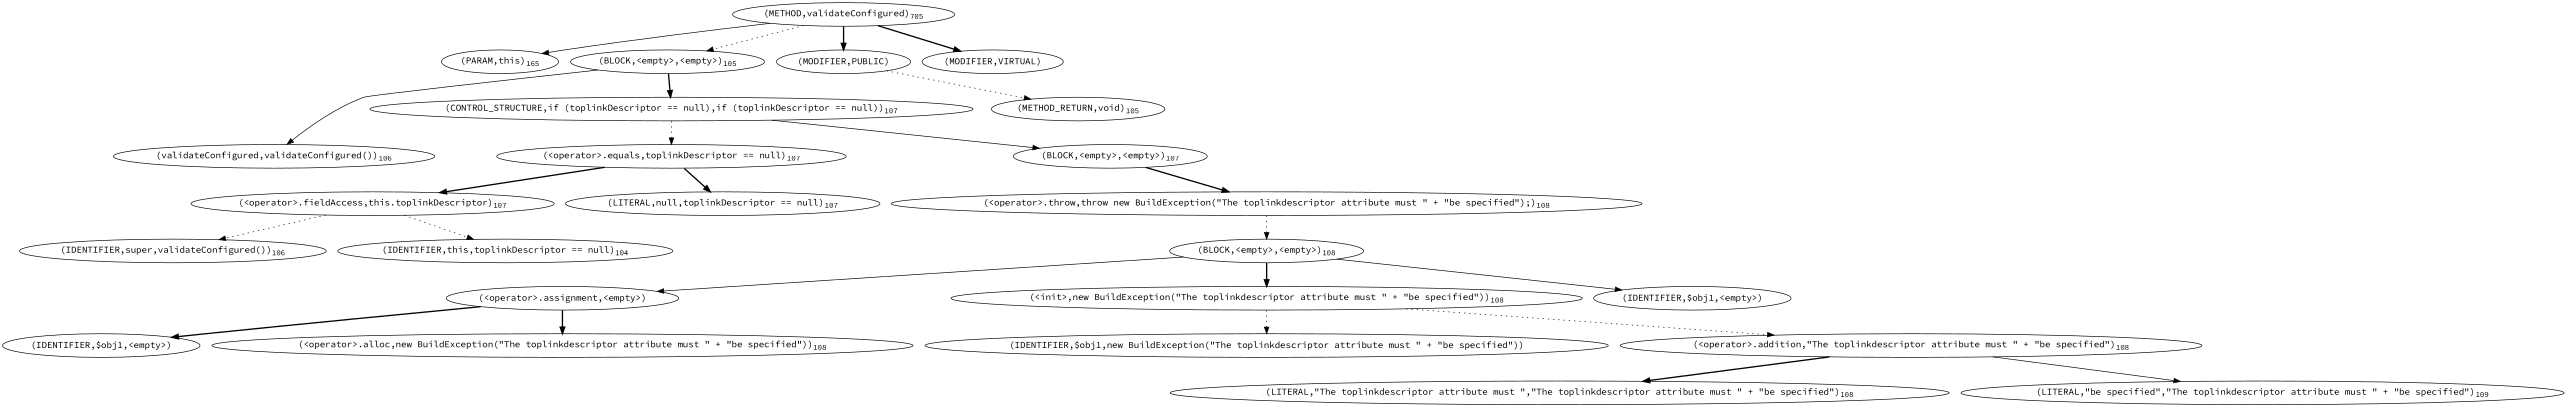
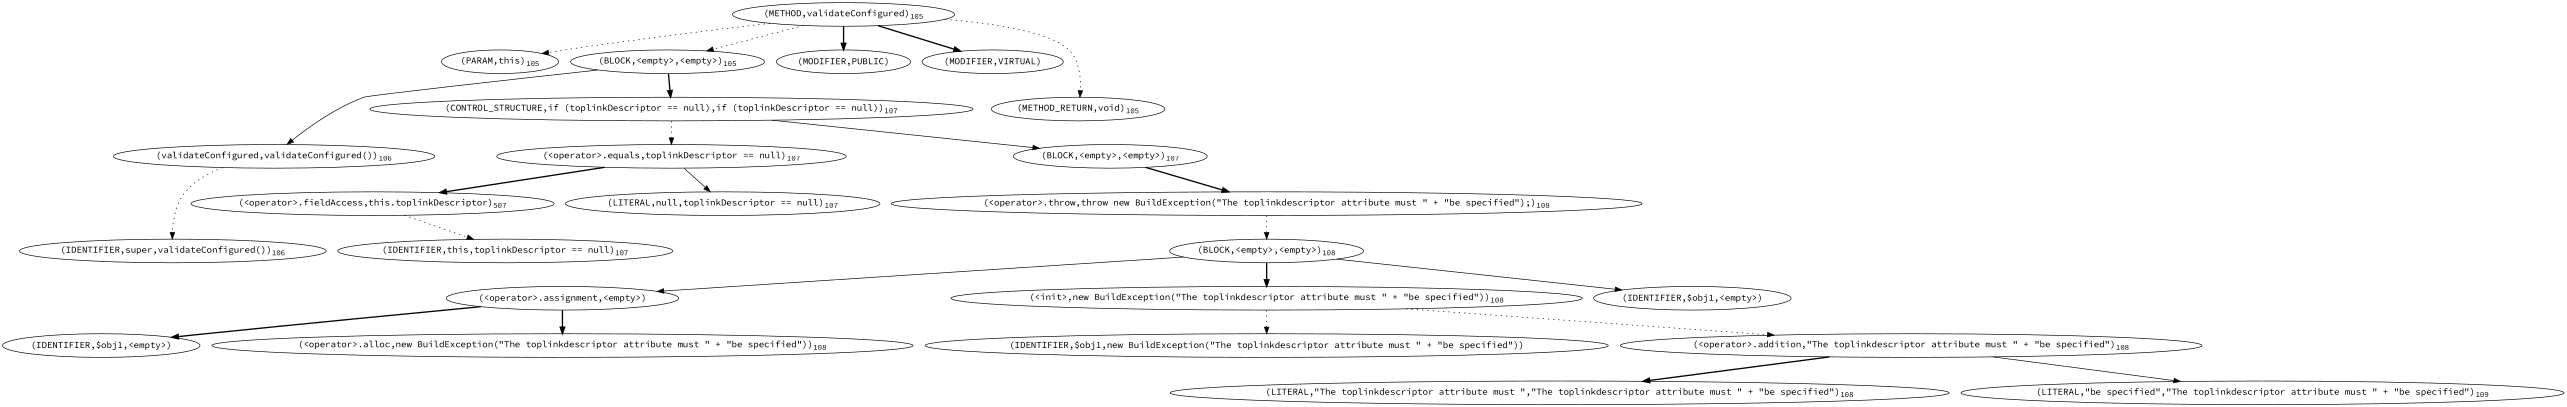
(917, 13) -> (917, 13)
(659, 37) -> (659, 37)
(533, 61) -> (533, 61)
(955, 84) -> (1030, 32)
(695, 178) -> (695, 178)
(500, 203) -> (500, 203)
(276, 227) -> (186, 191)
(622, 250) -> (622, 250)
